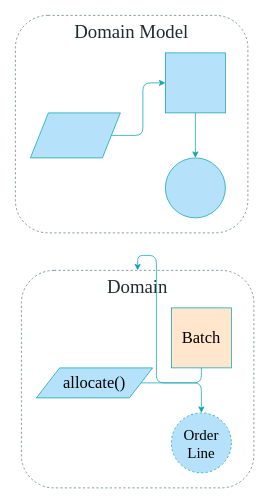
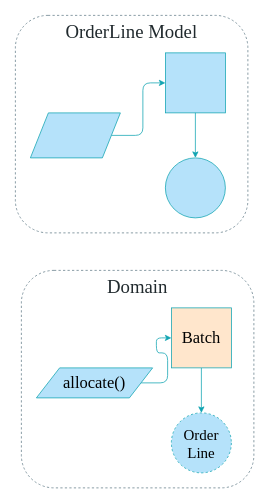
(132, 32) -> (132, 32)
(156, 285) -> (201, 379)
(157, 383) -> (168, 362)
